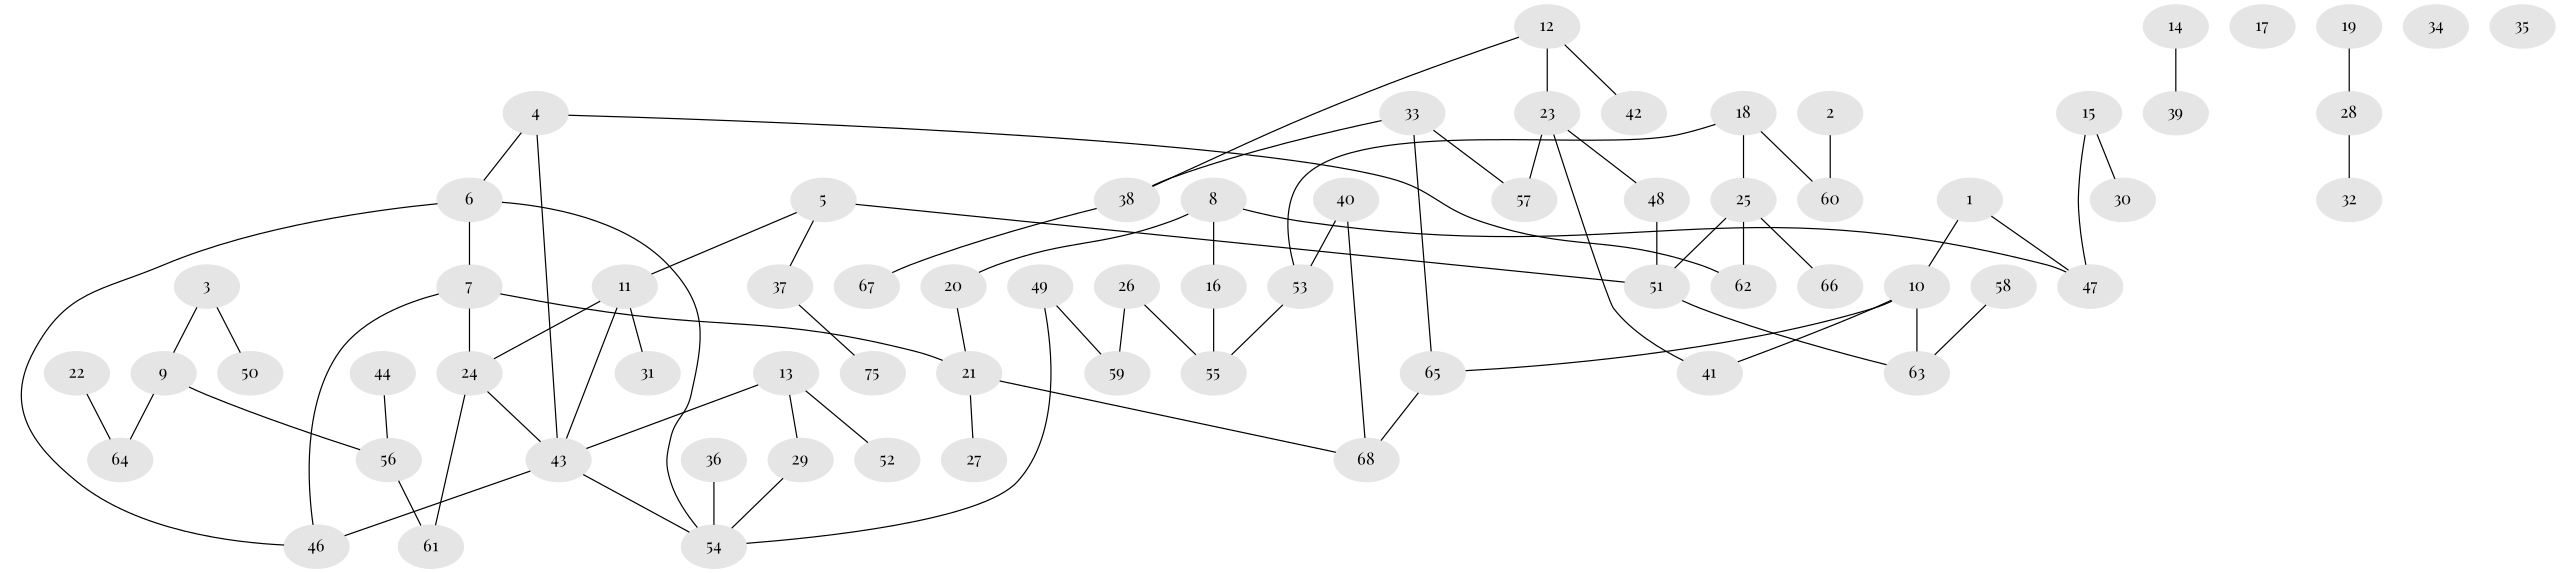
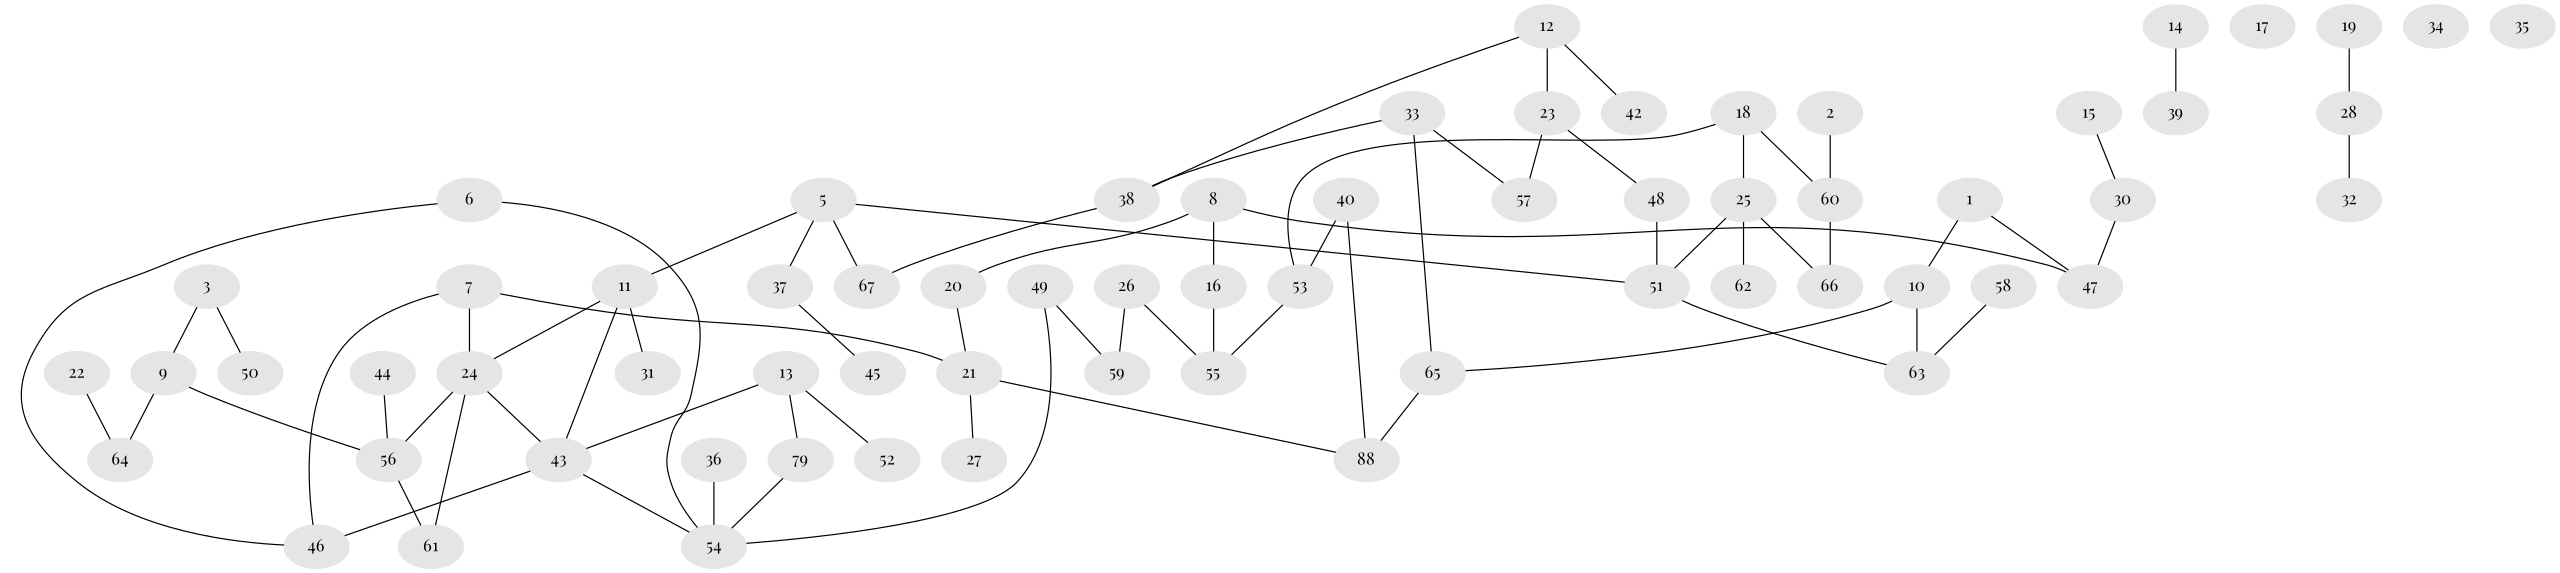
(536, 113) -> none
(2078, 200) -> (2107, 243)
(469, 243) -> none
none -> (845, 243)
none -> (1830, 243)
(873, 373) -> (873, 373)
(1710, 373) -> none
none -> (429, 417)
(801, 460) -> (801, 460)
(1367, 460) -> (1367, 460)
